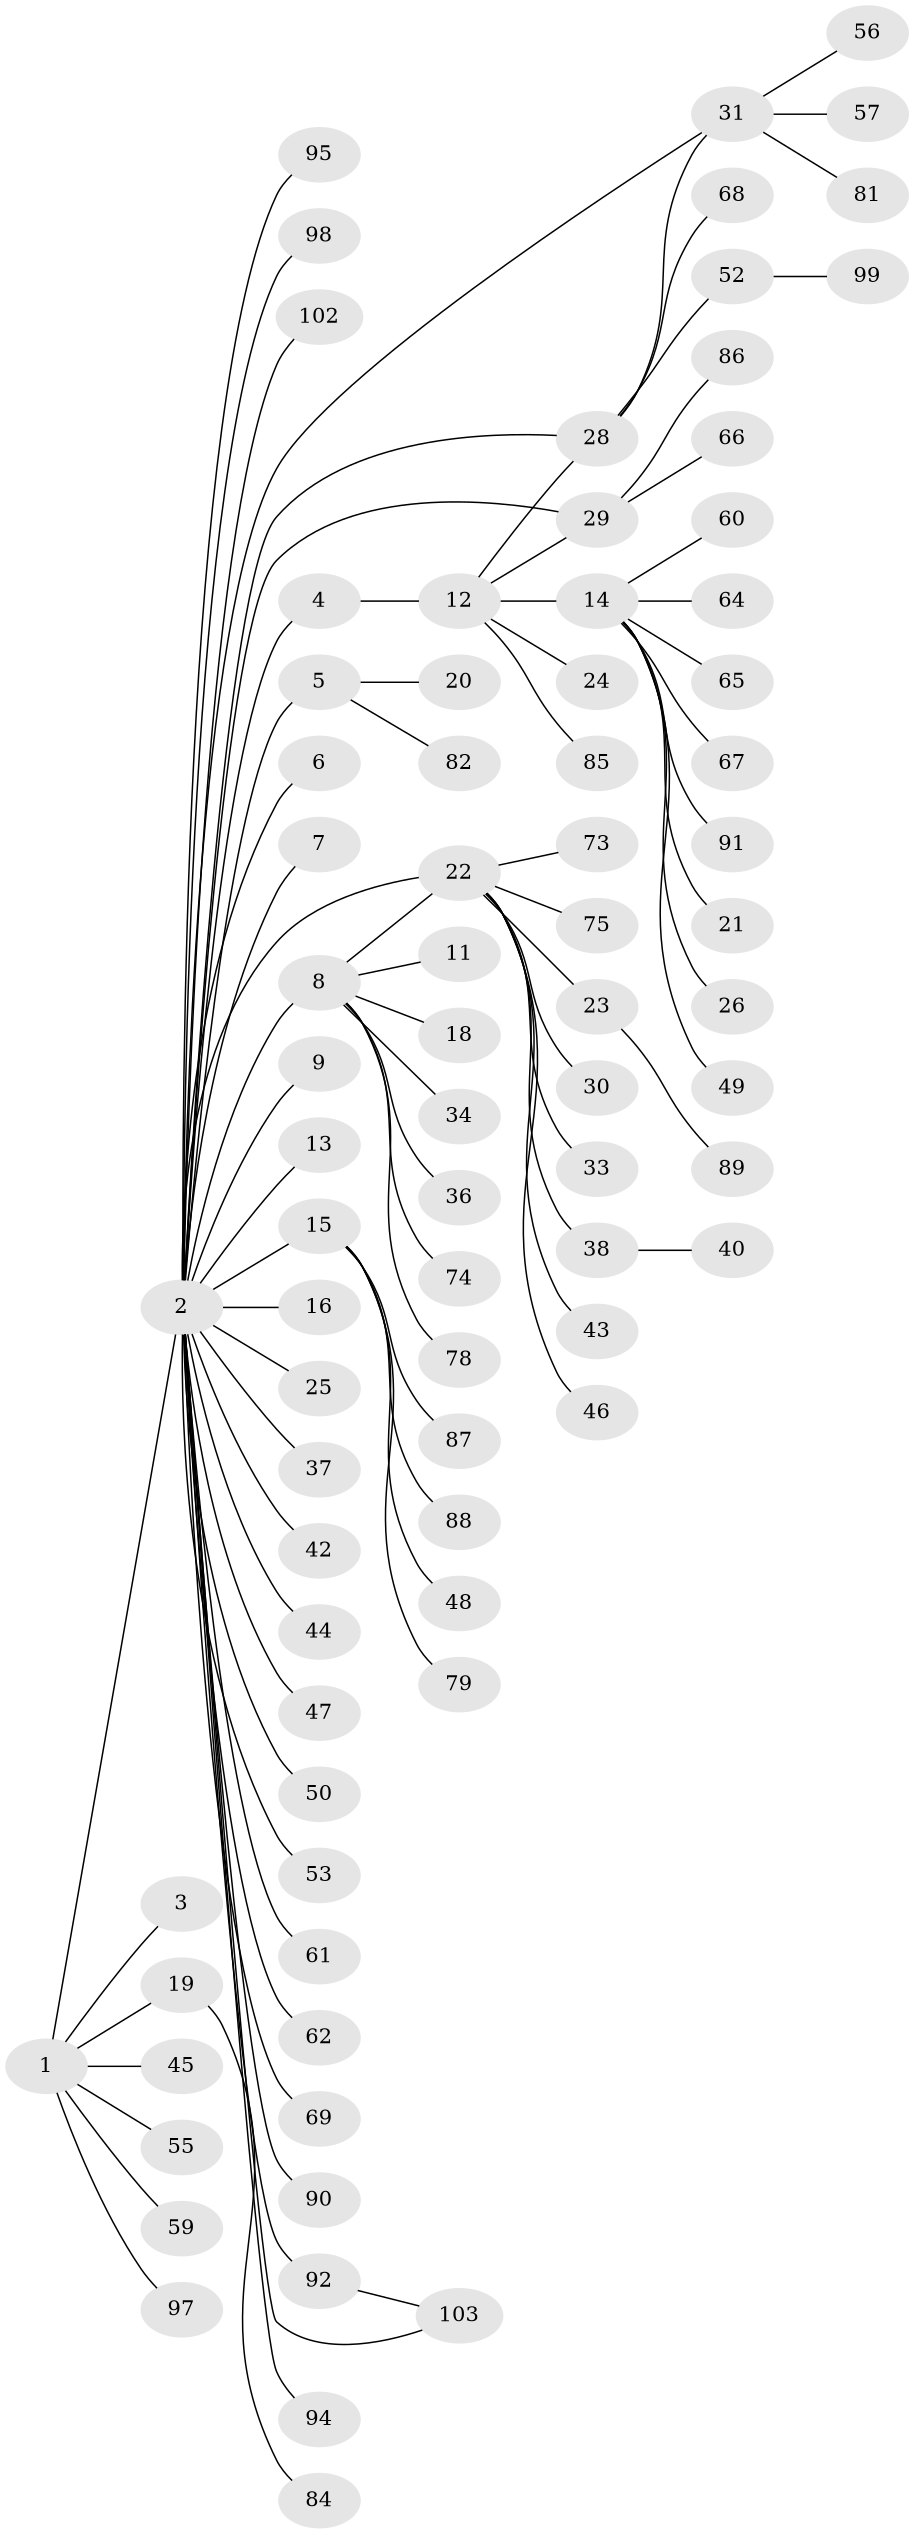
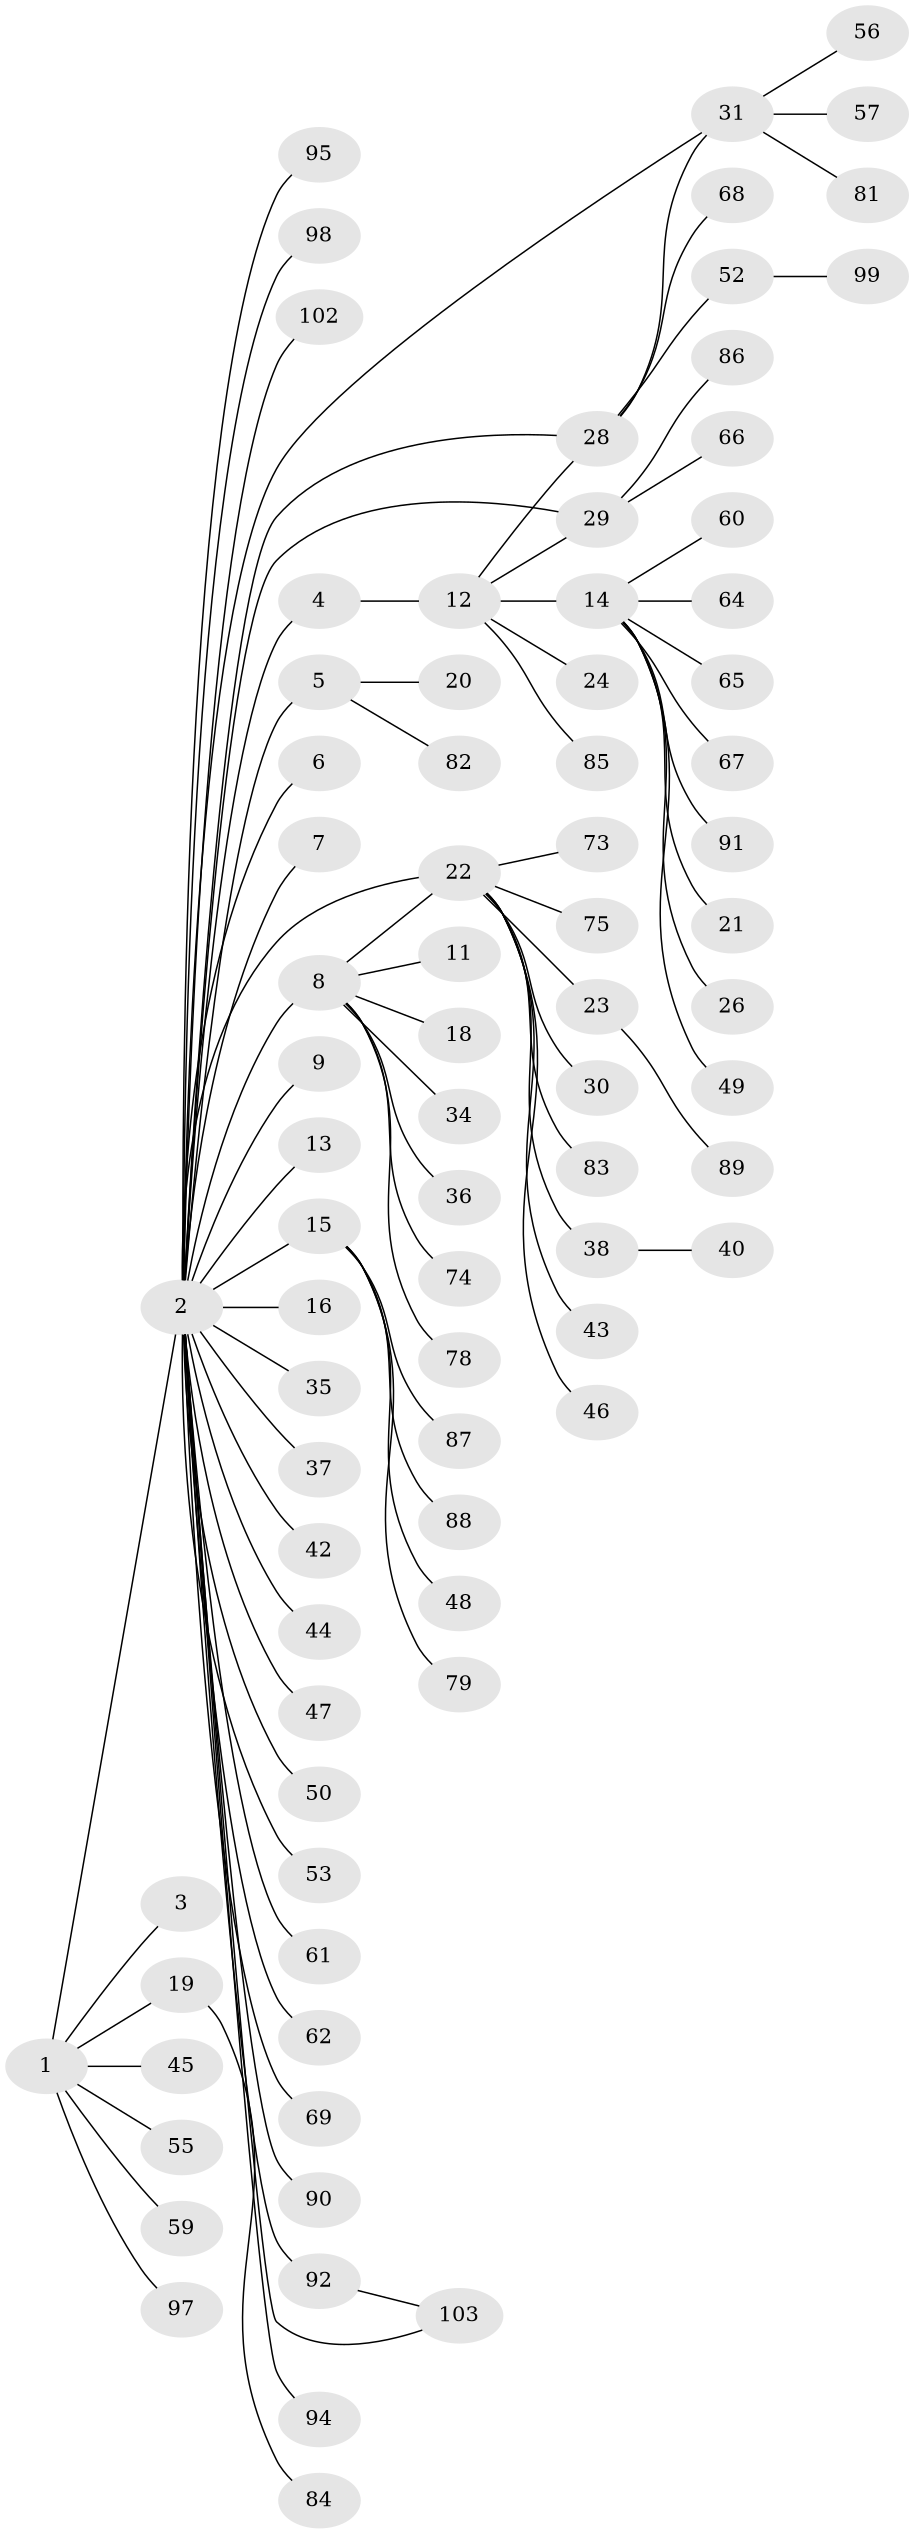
(597, 1169) -> (597, 1169)
(319, 1389) -> (319, 1389)
